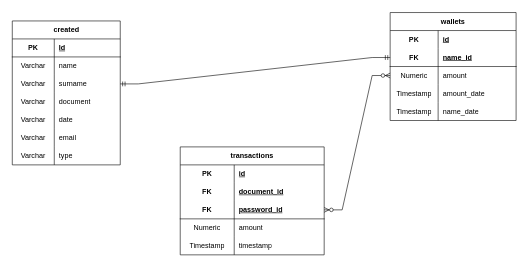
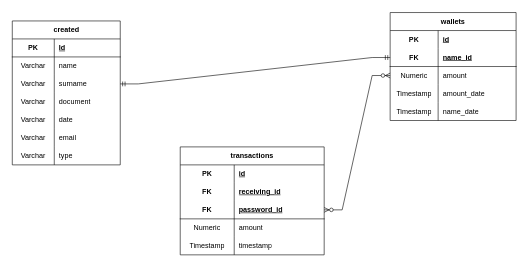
(260, 192) -> (260, 192)
